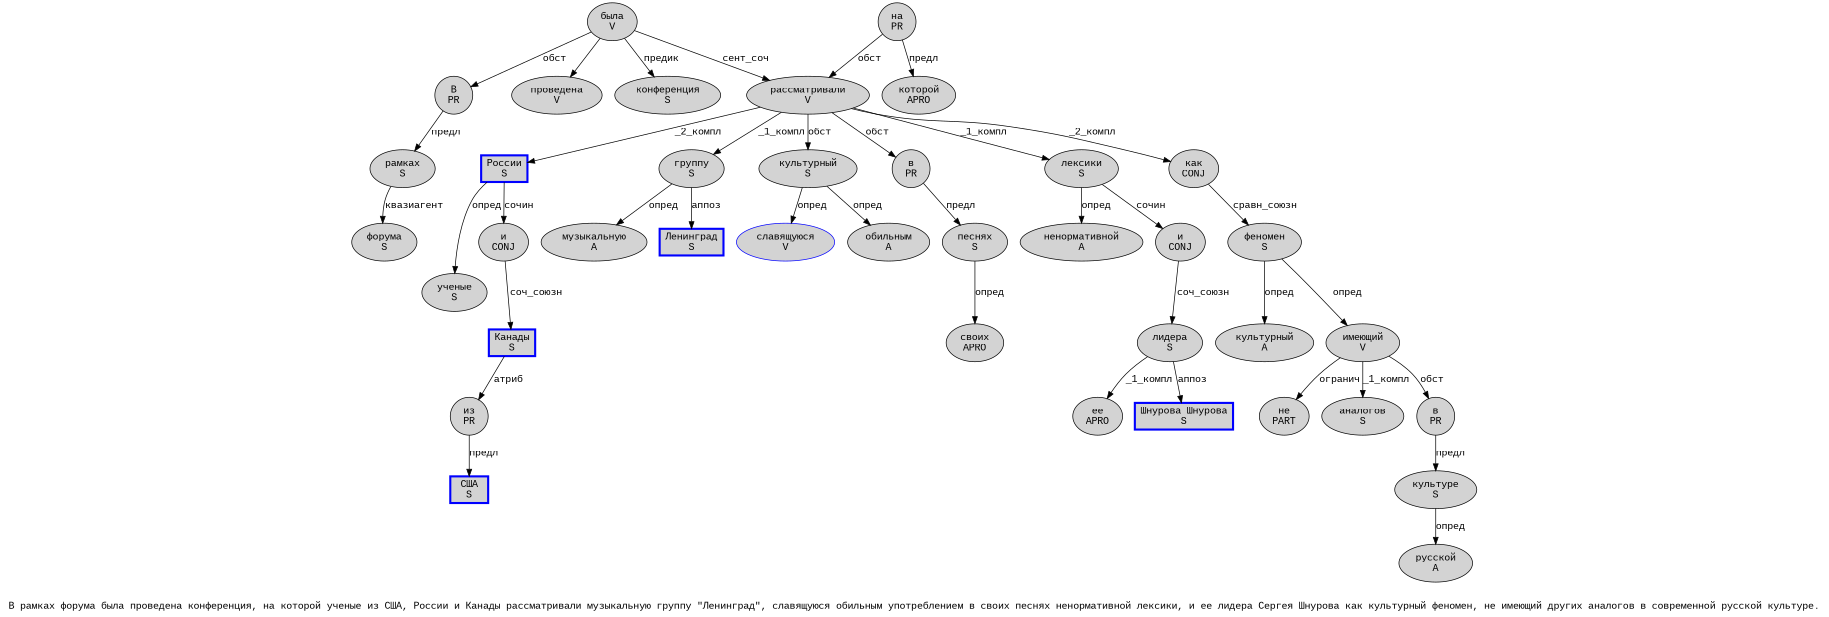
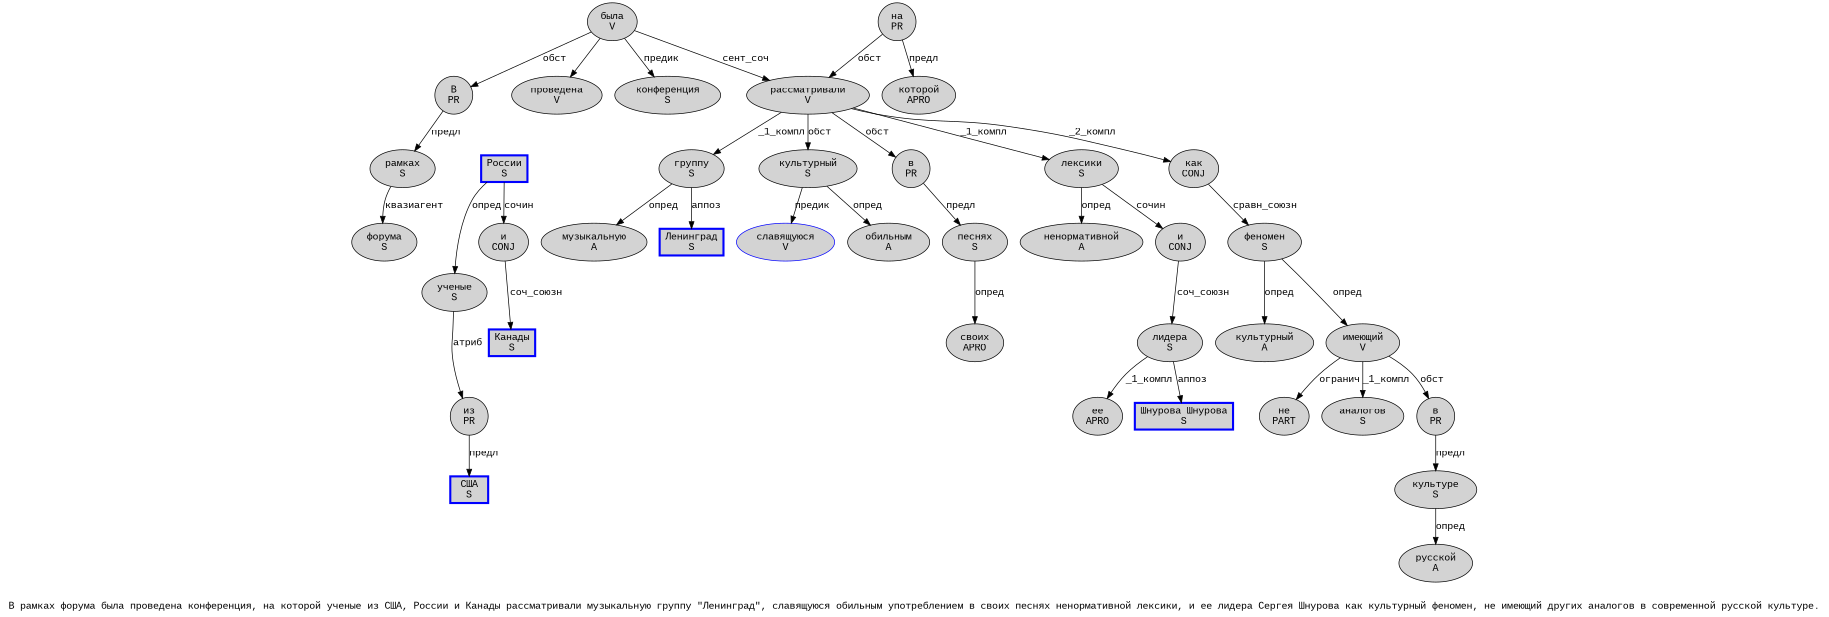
(647, 134) -> none
(812, 205) -> (812, 205)
(493, 375) -> (452, 352)
